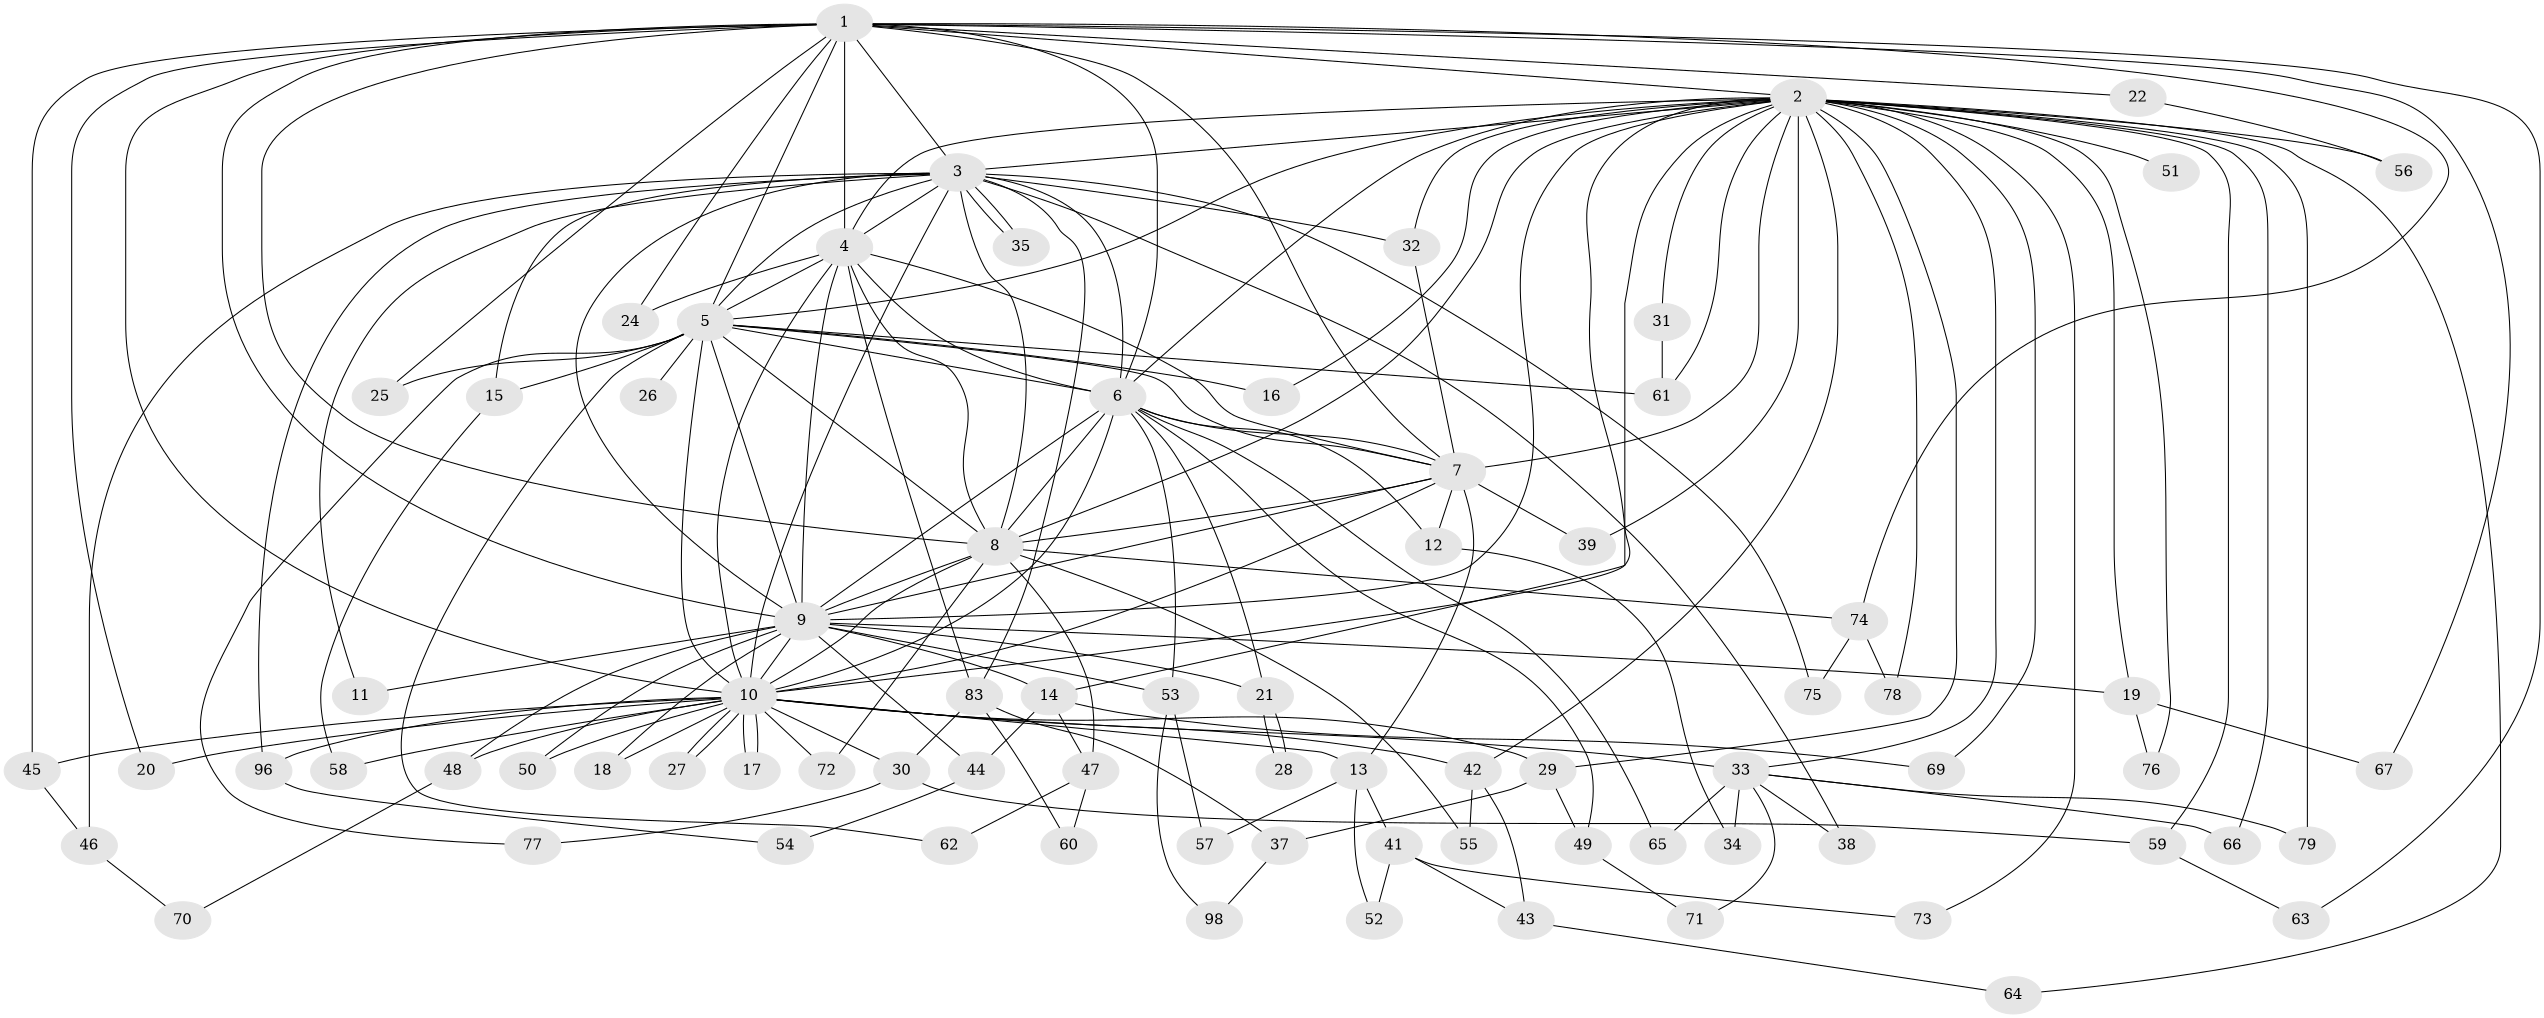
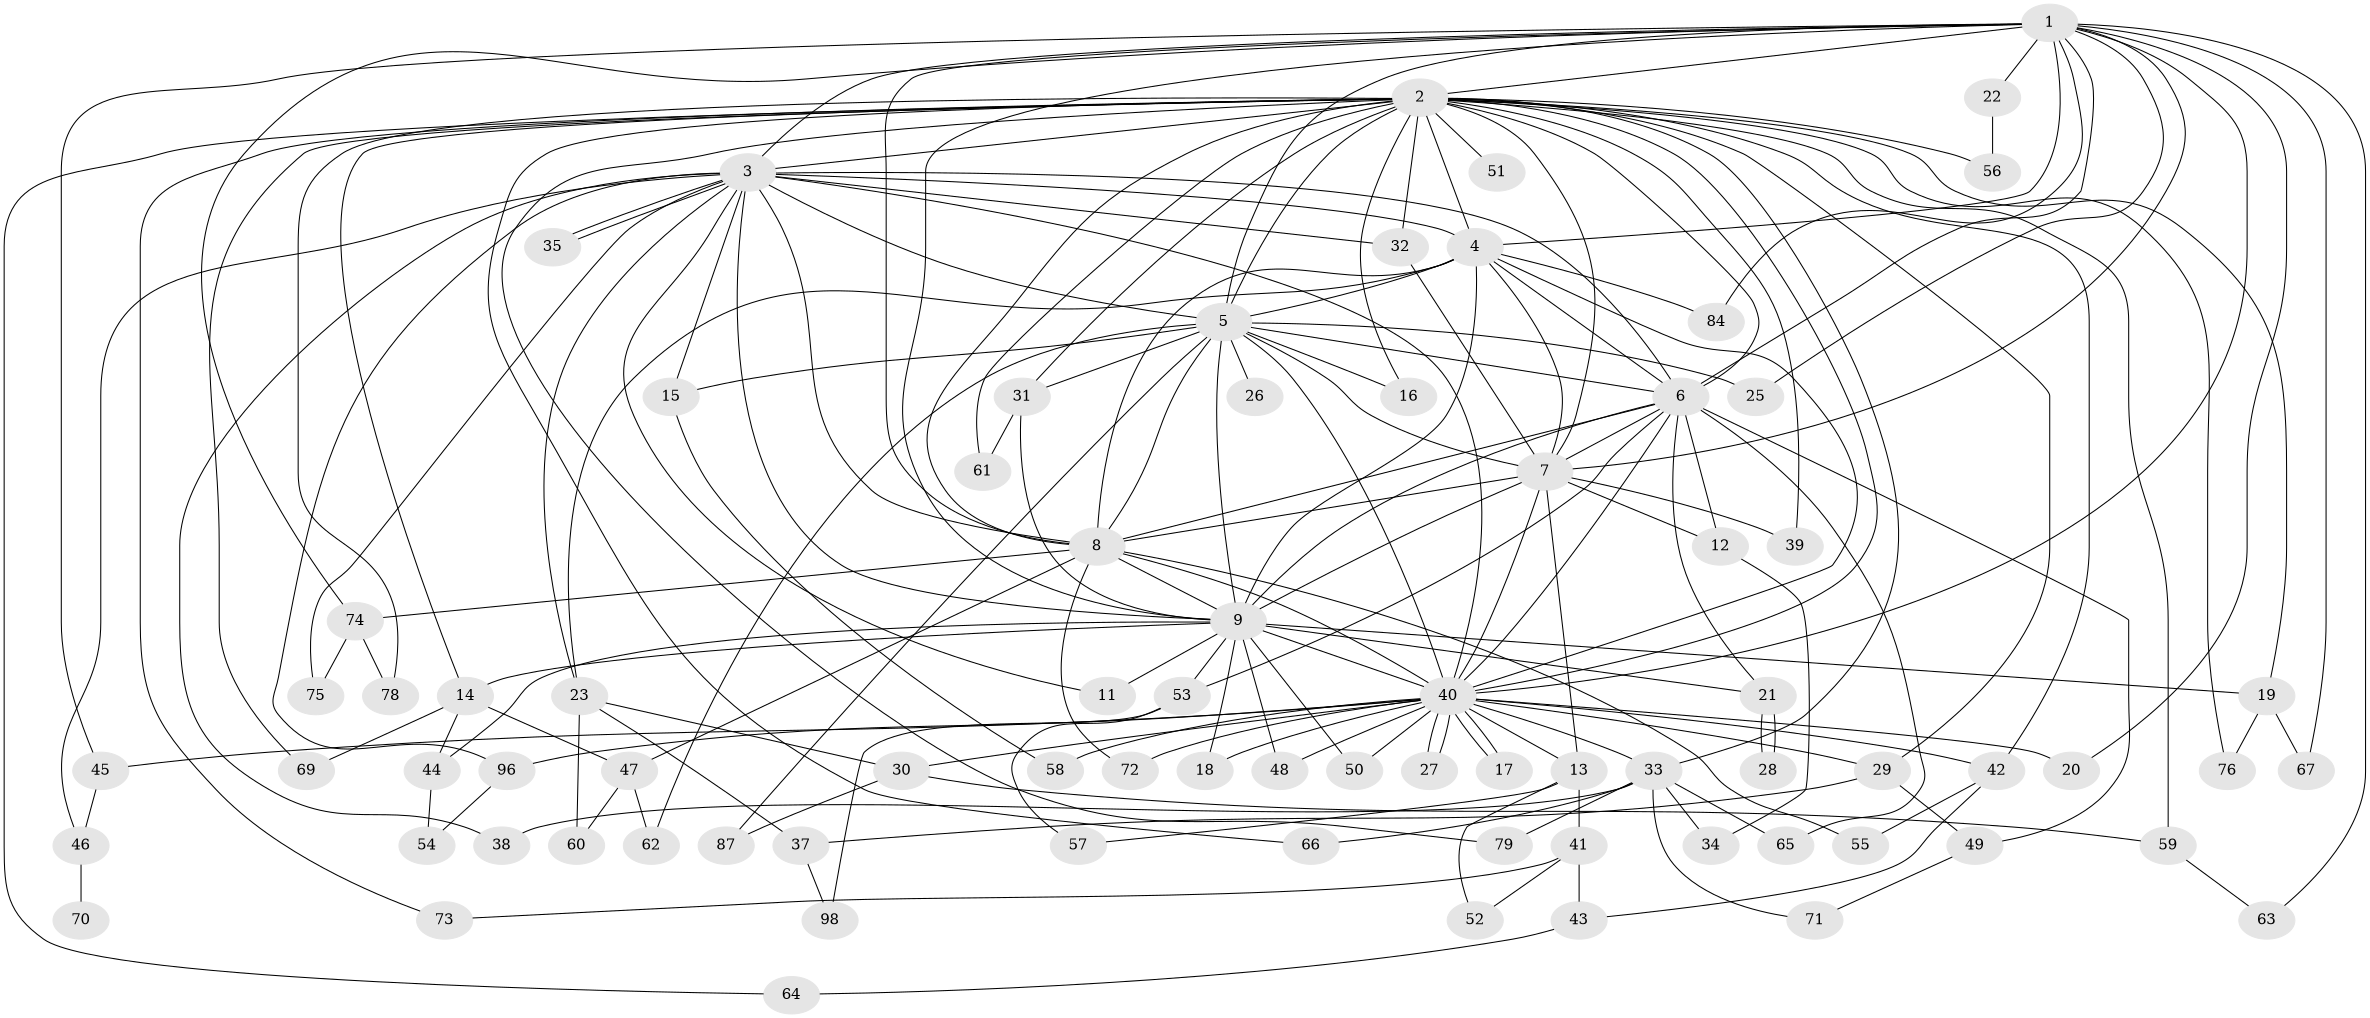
(631, 322) -> (1716, 322)
(1184, 359) -> (1123, 359)
(1495, 539) -> (1068, 572)
(749, 696) -> (1448, 696)
(974, 696) -> (580, 696)
(318, 846) -> none
(533, 846) -> (726, 846)
